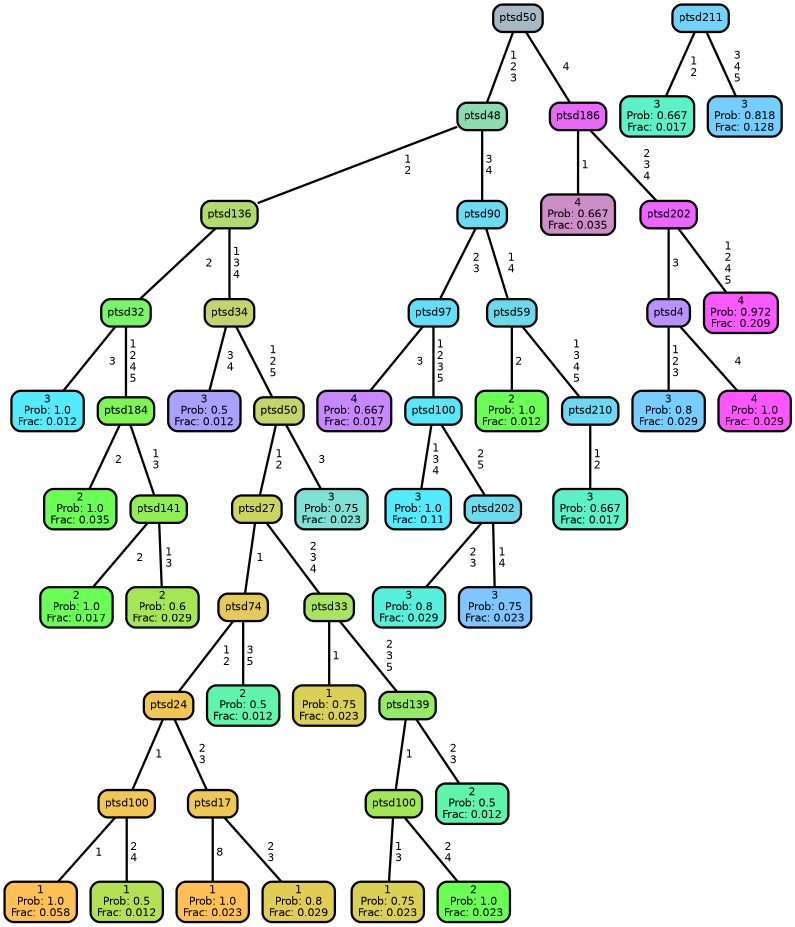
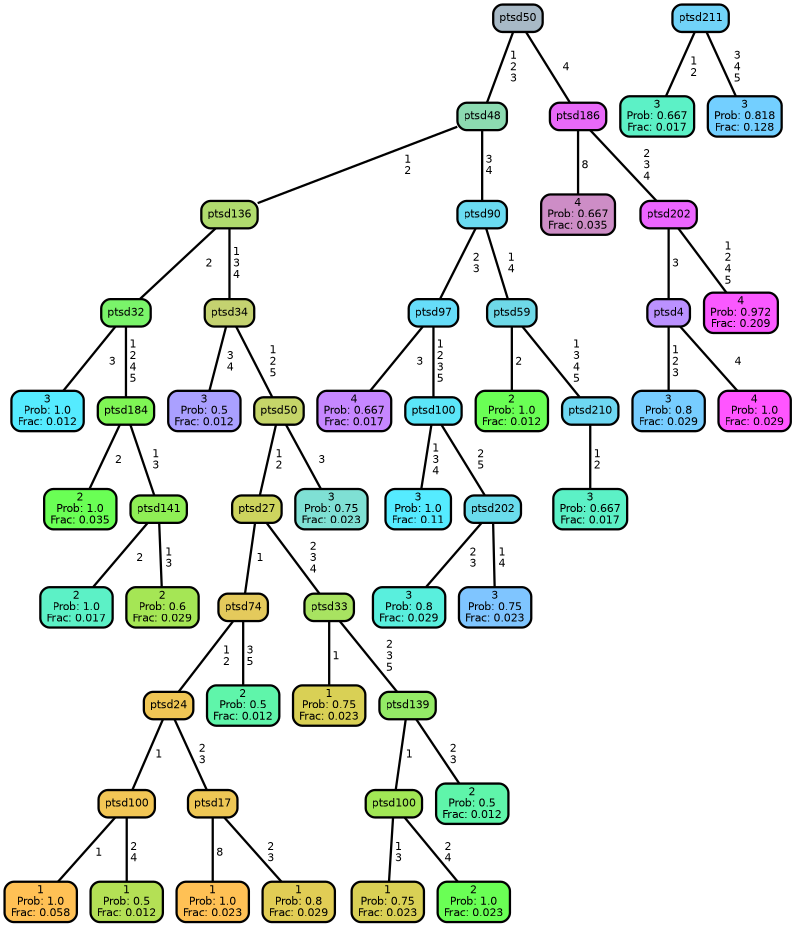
(583, 166) -> (583, 166)
(76, 607) -> (76, 607)
